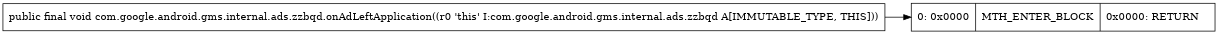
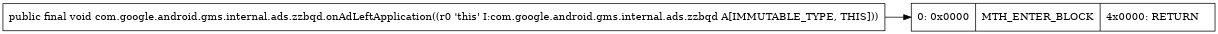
(1158, 17) -> (1158, 17)
